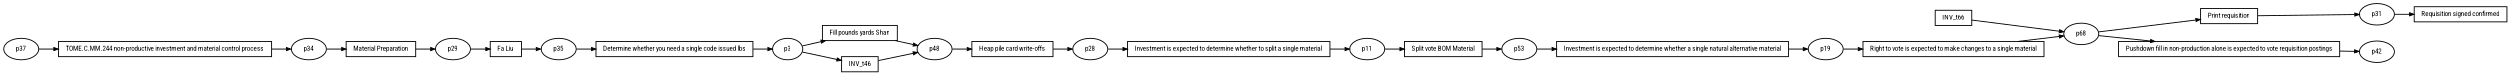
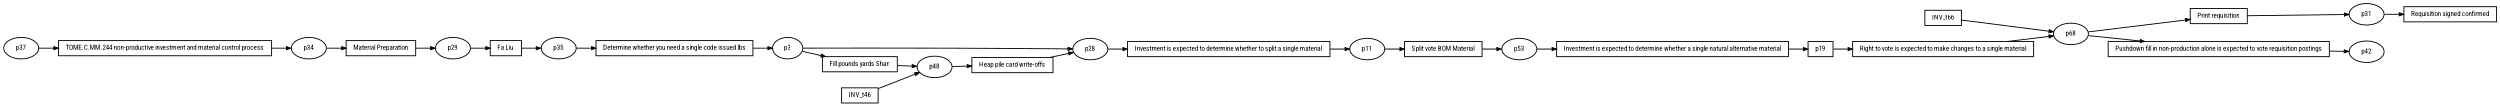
(1826, 49) -> (1821, 49)
(820, 56) -> (936, 48)
